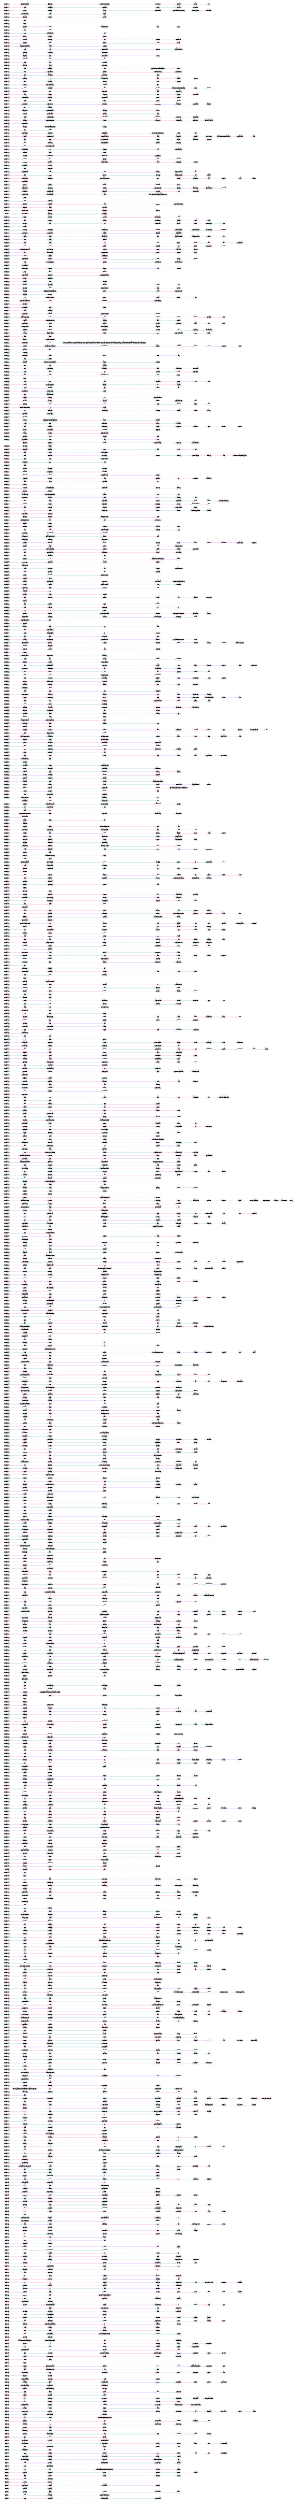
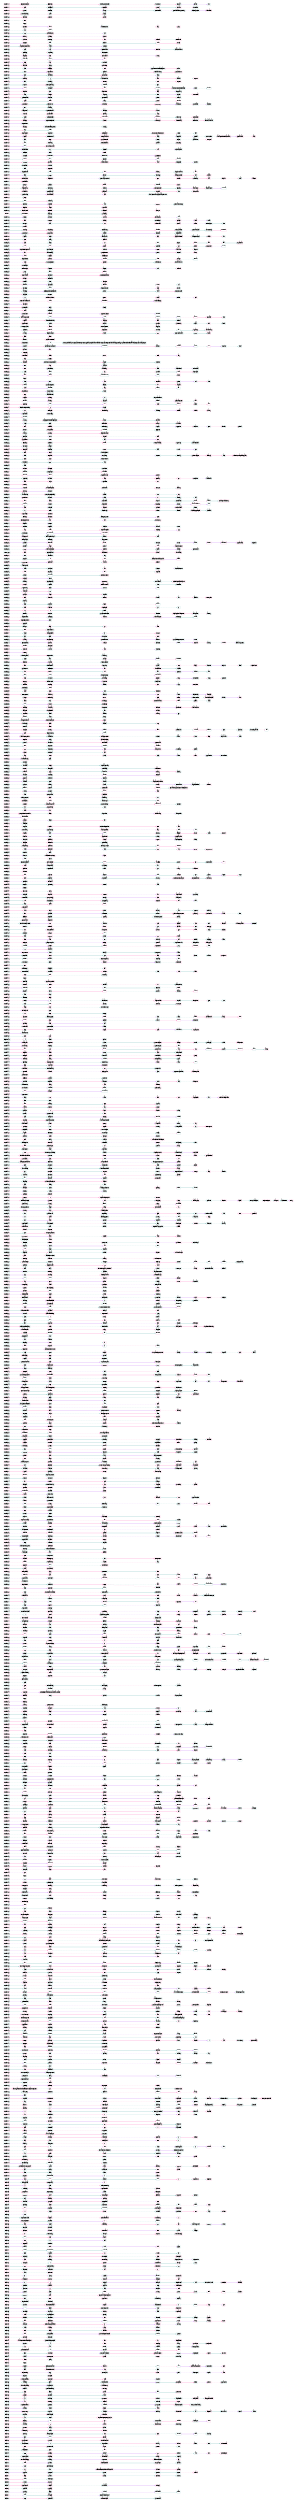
none -> (7, 443)
(7, 553) -> (7, 553)
none -> (7, 801)
